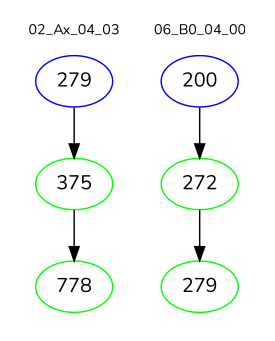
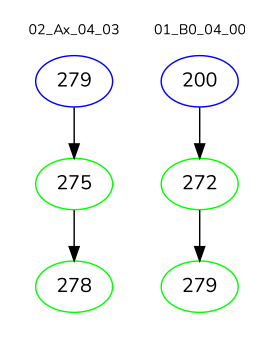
(200, 31) -> (200, 31)
(74, 184) -> (74, 184)
(74, 287) -> (74, 287)
